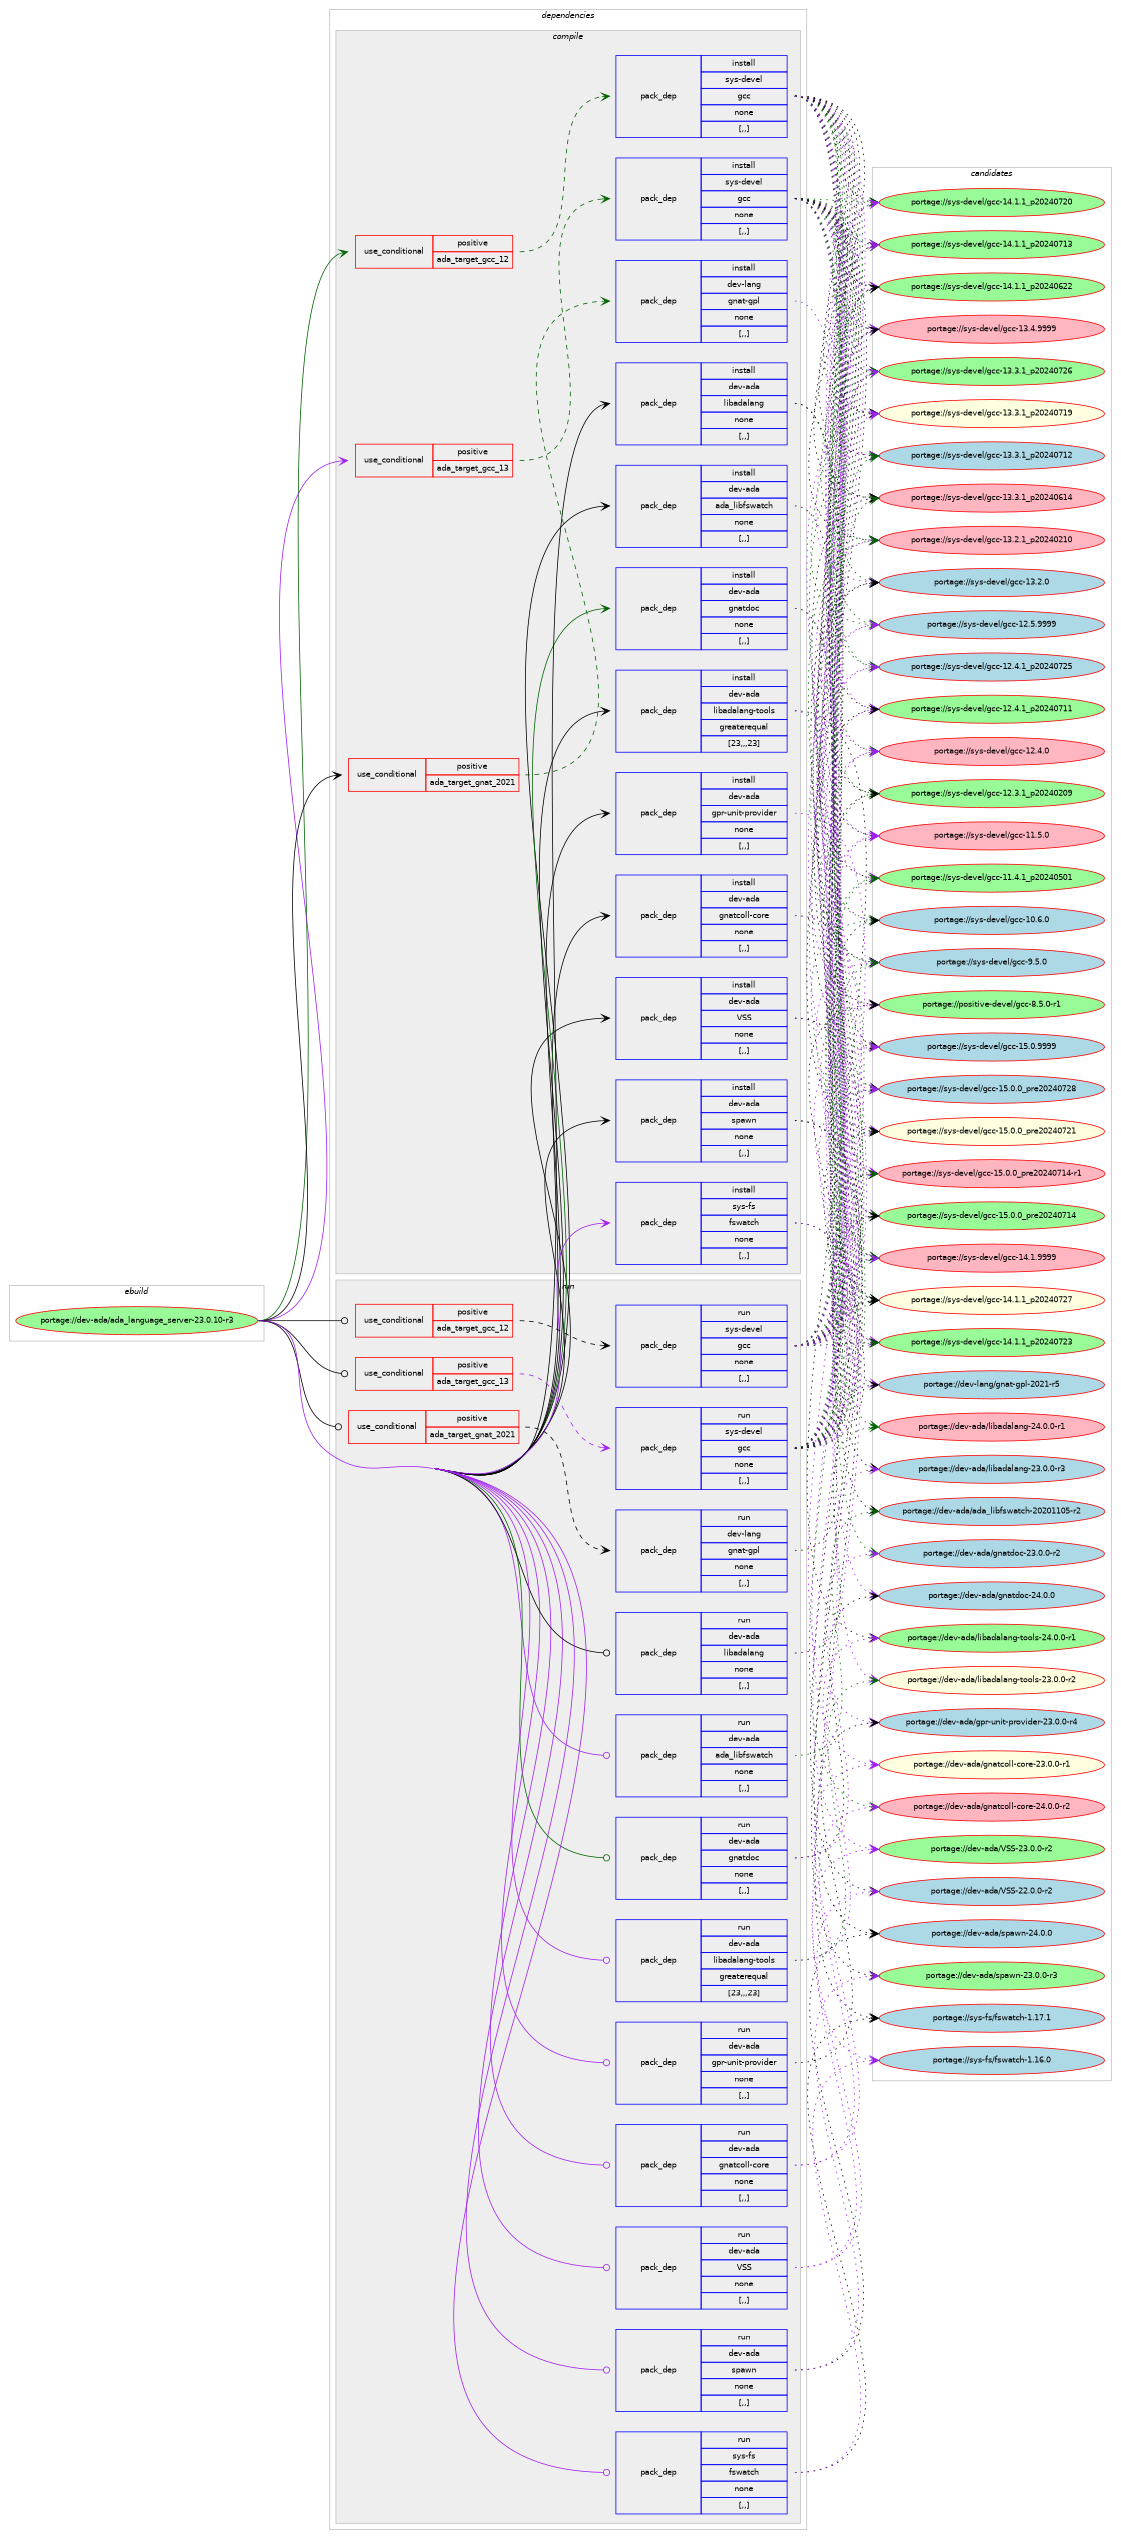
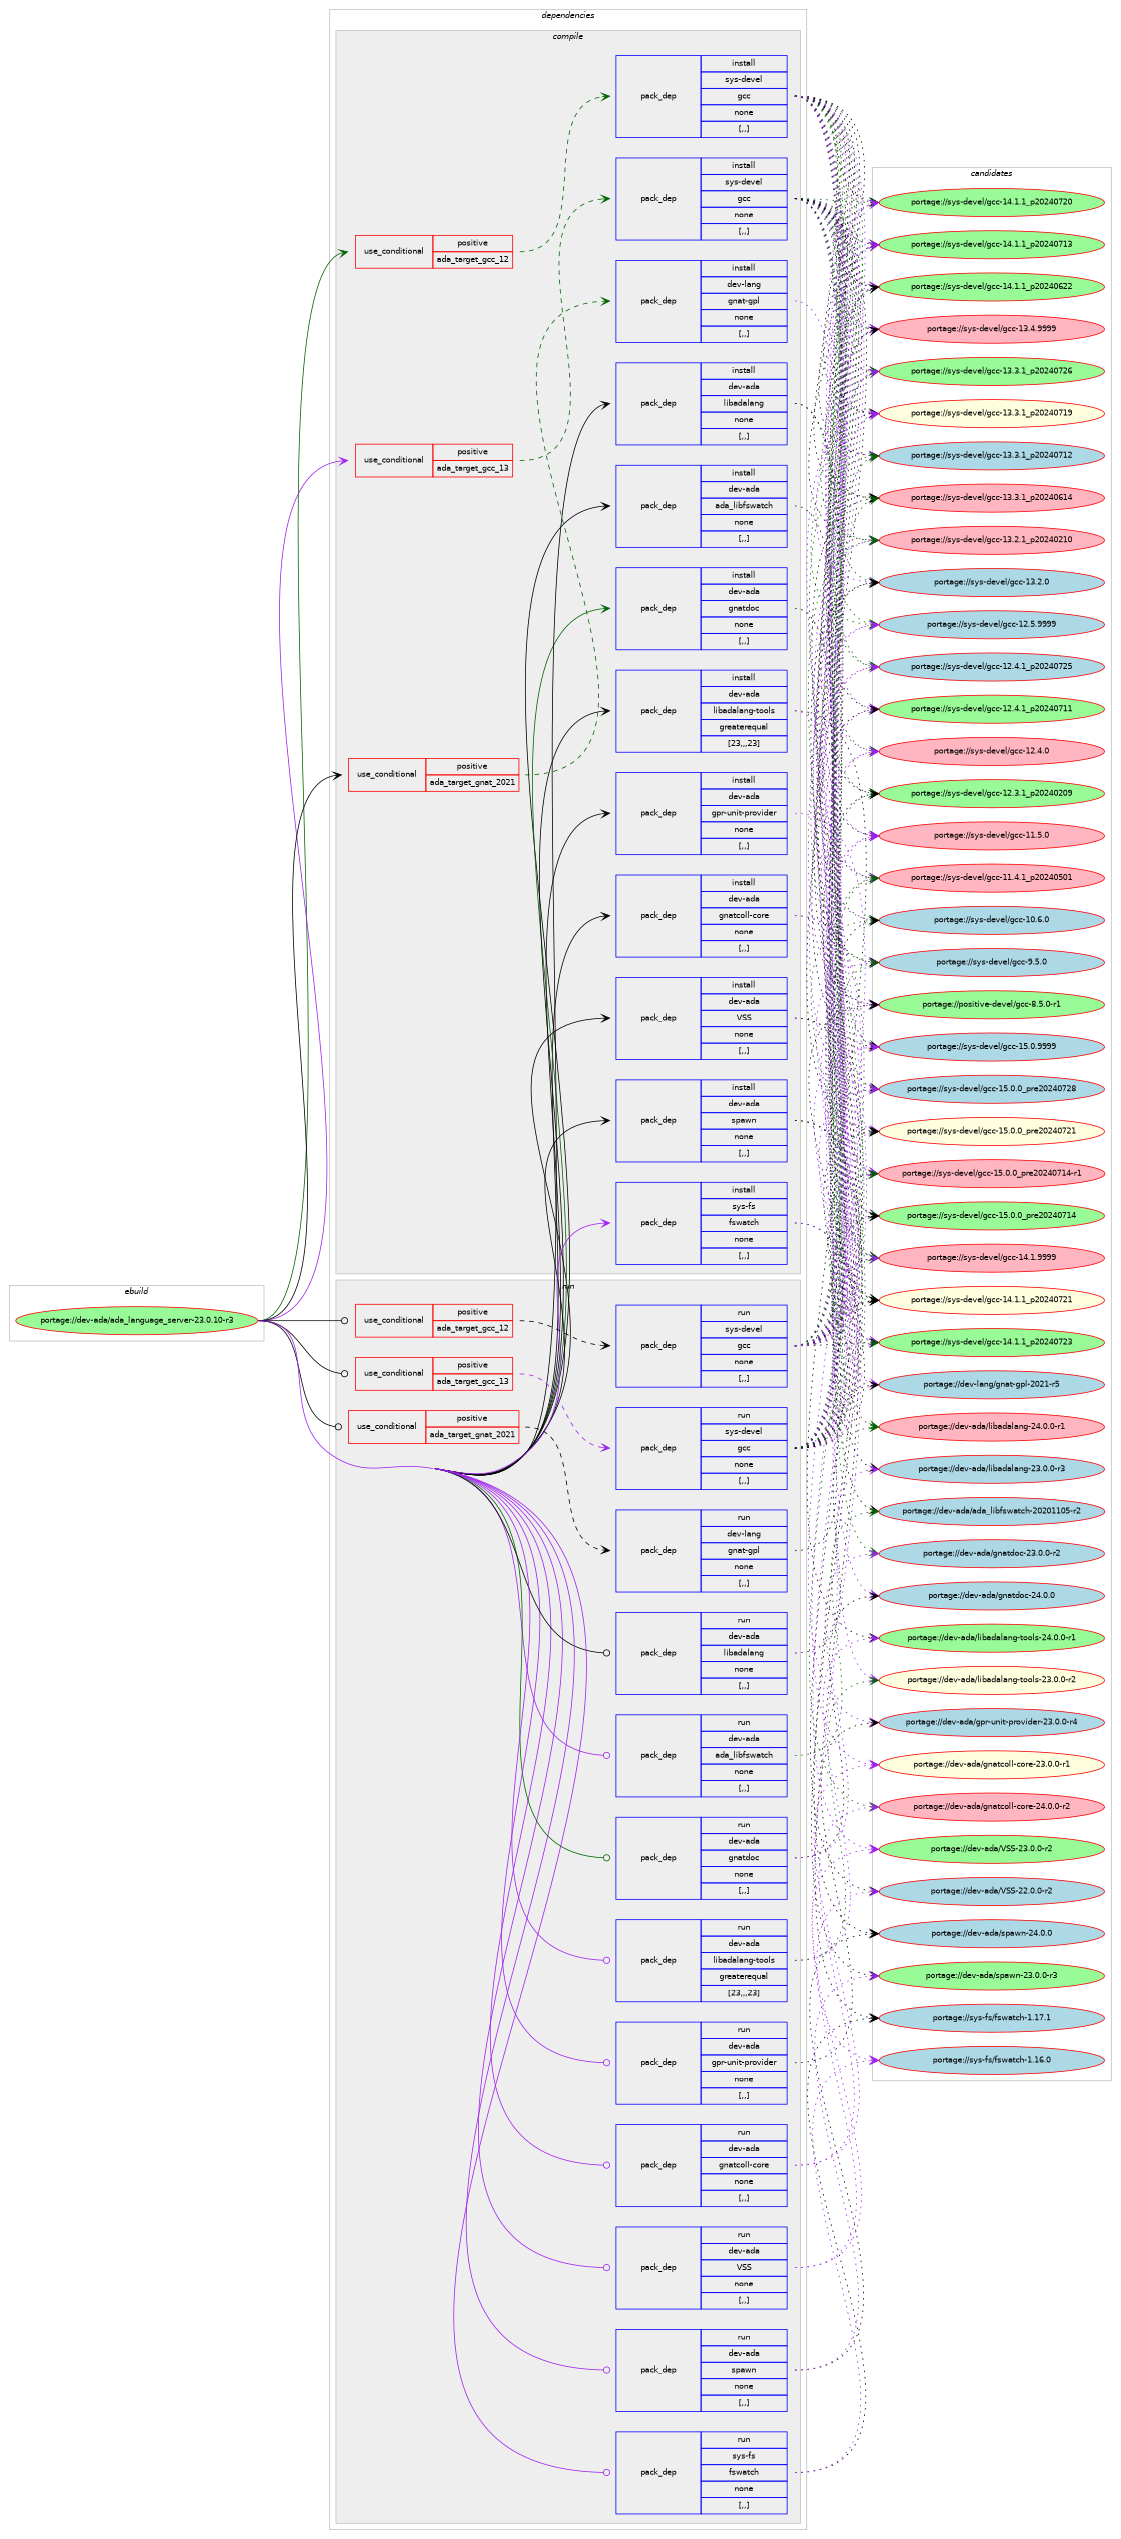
(992, 878) -> (992, 878)
(992, 1300) -> (992, 1300)
